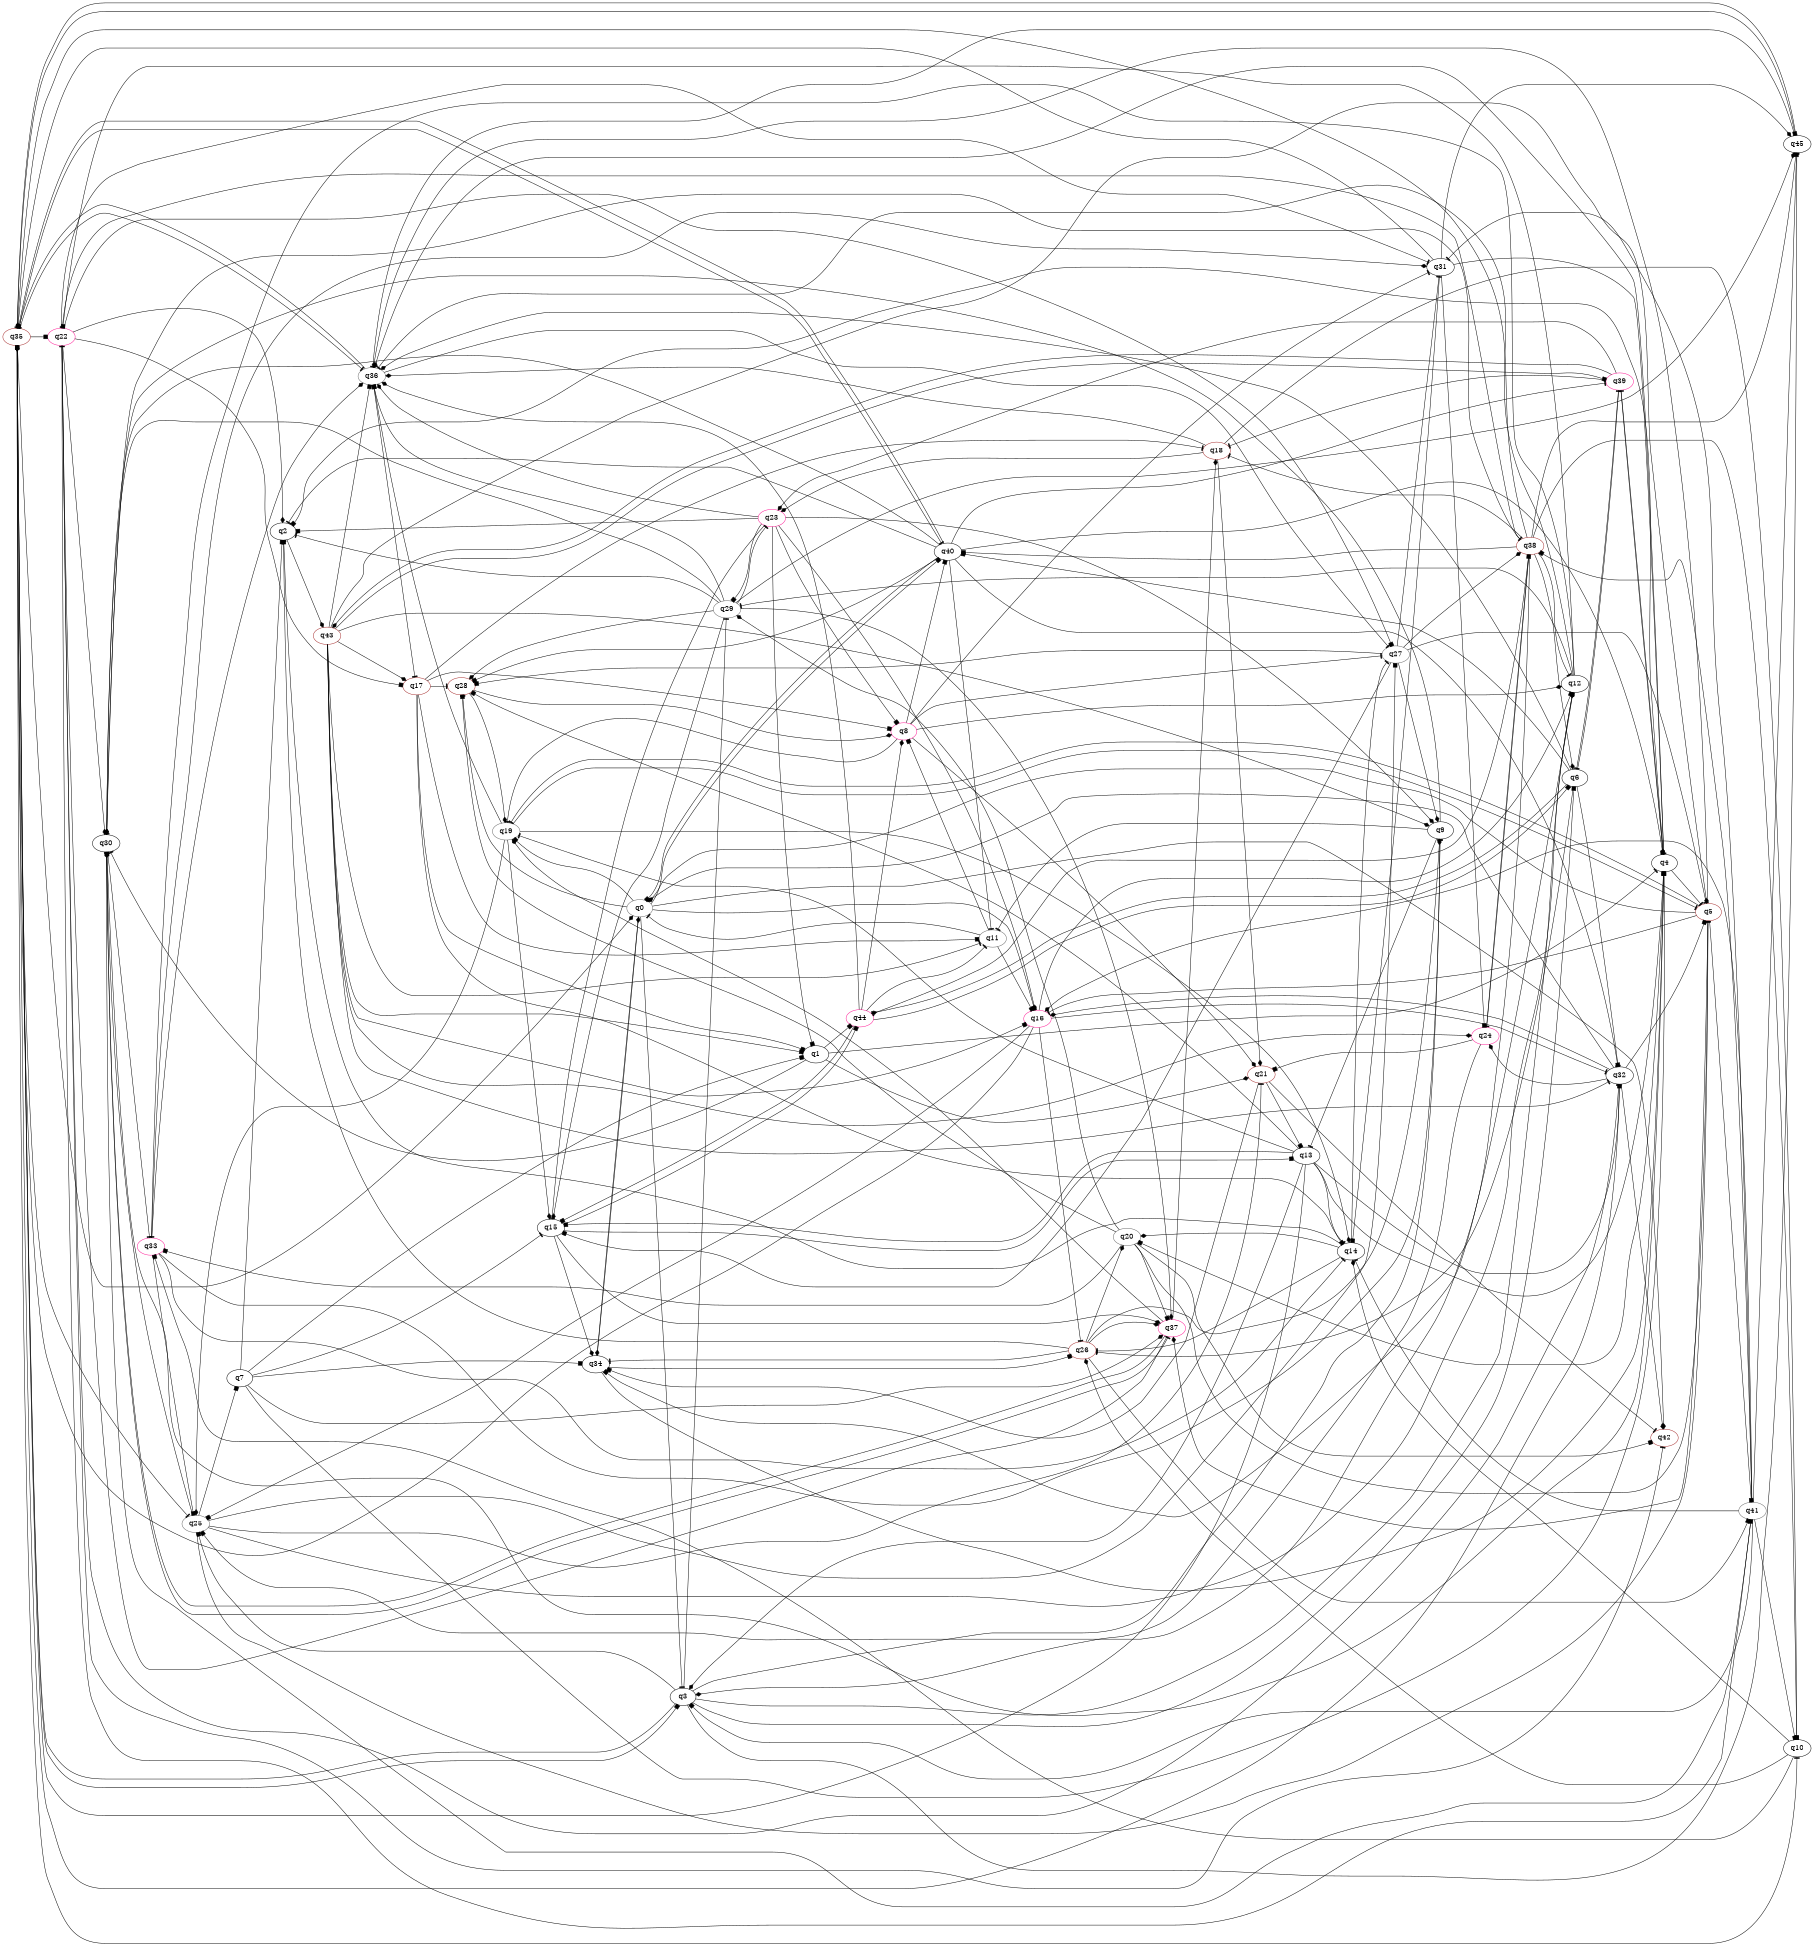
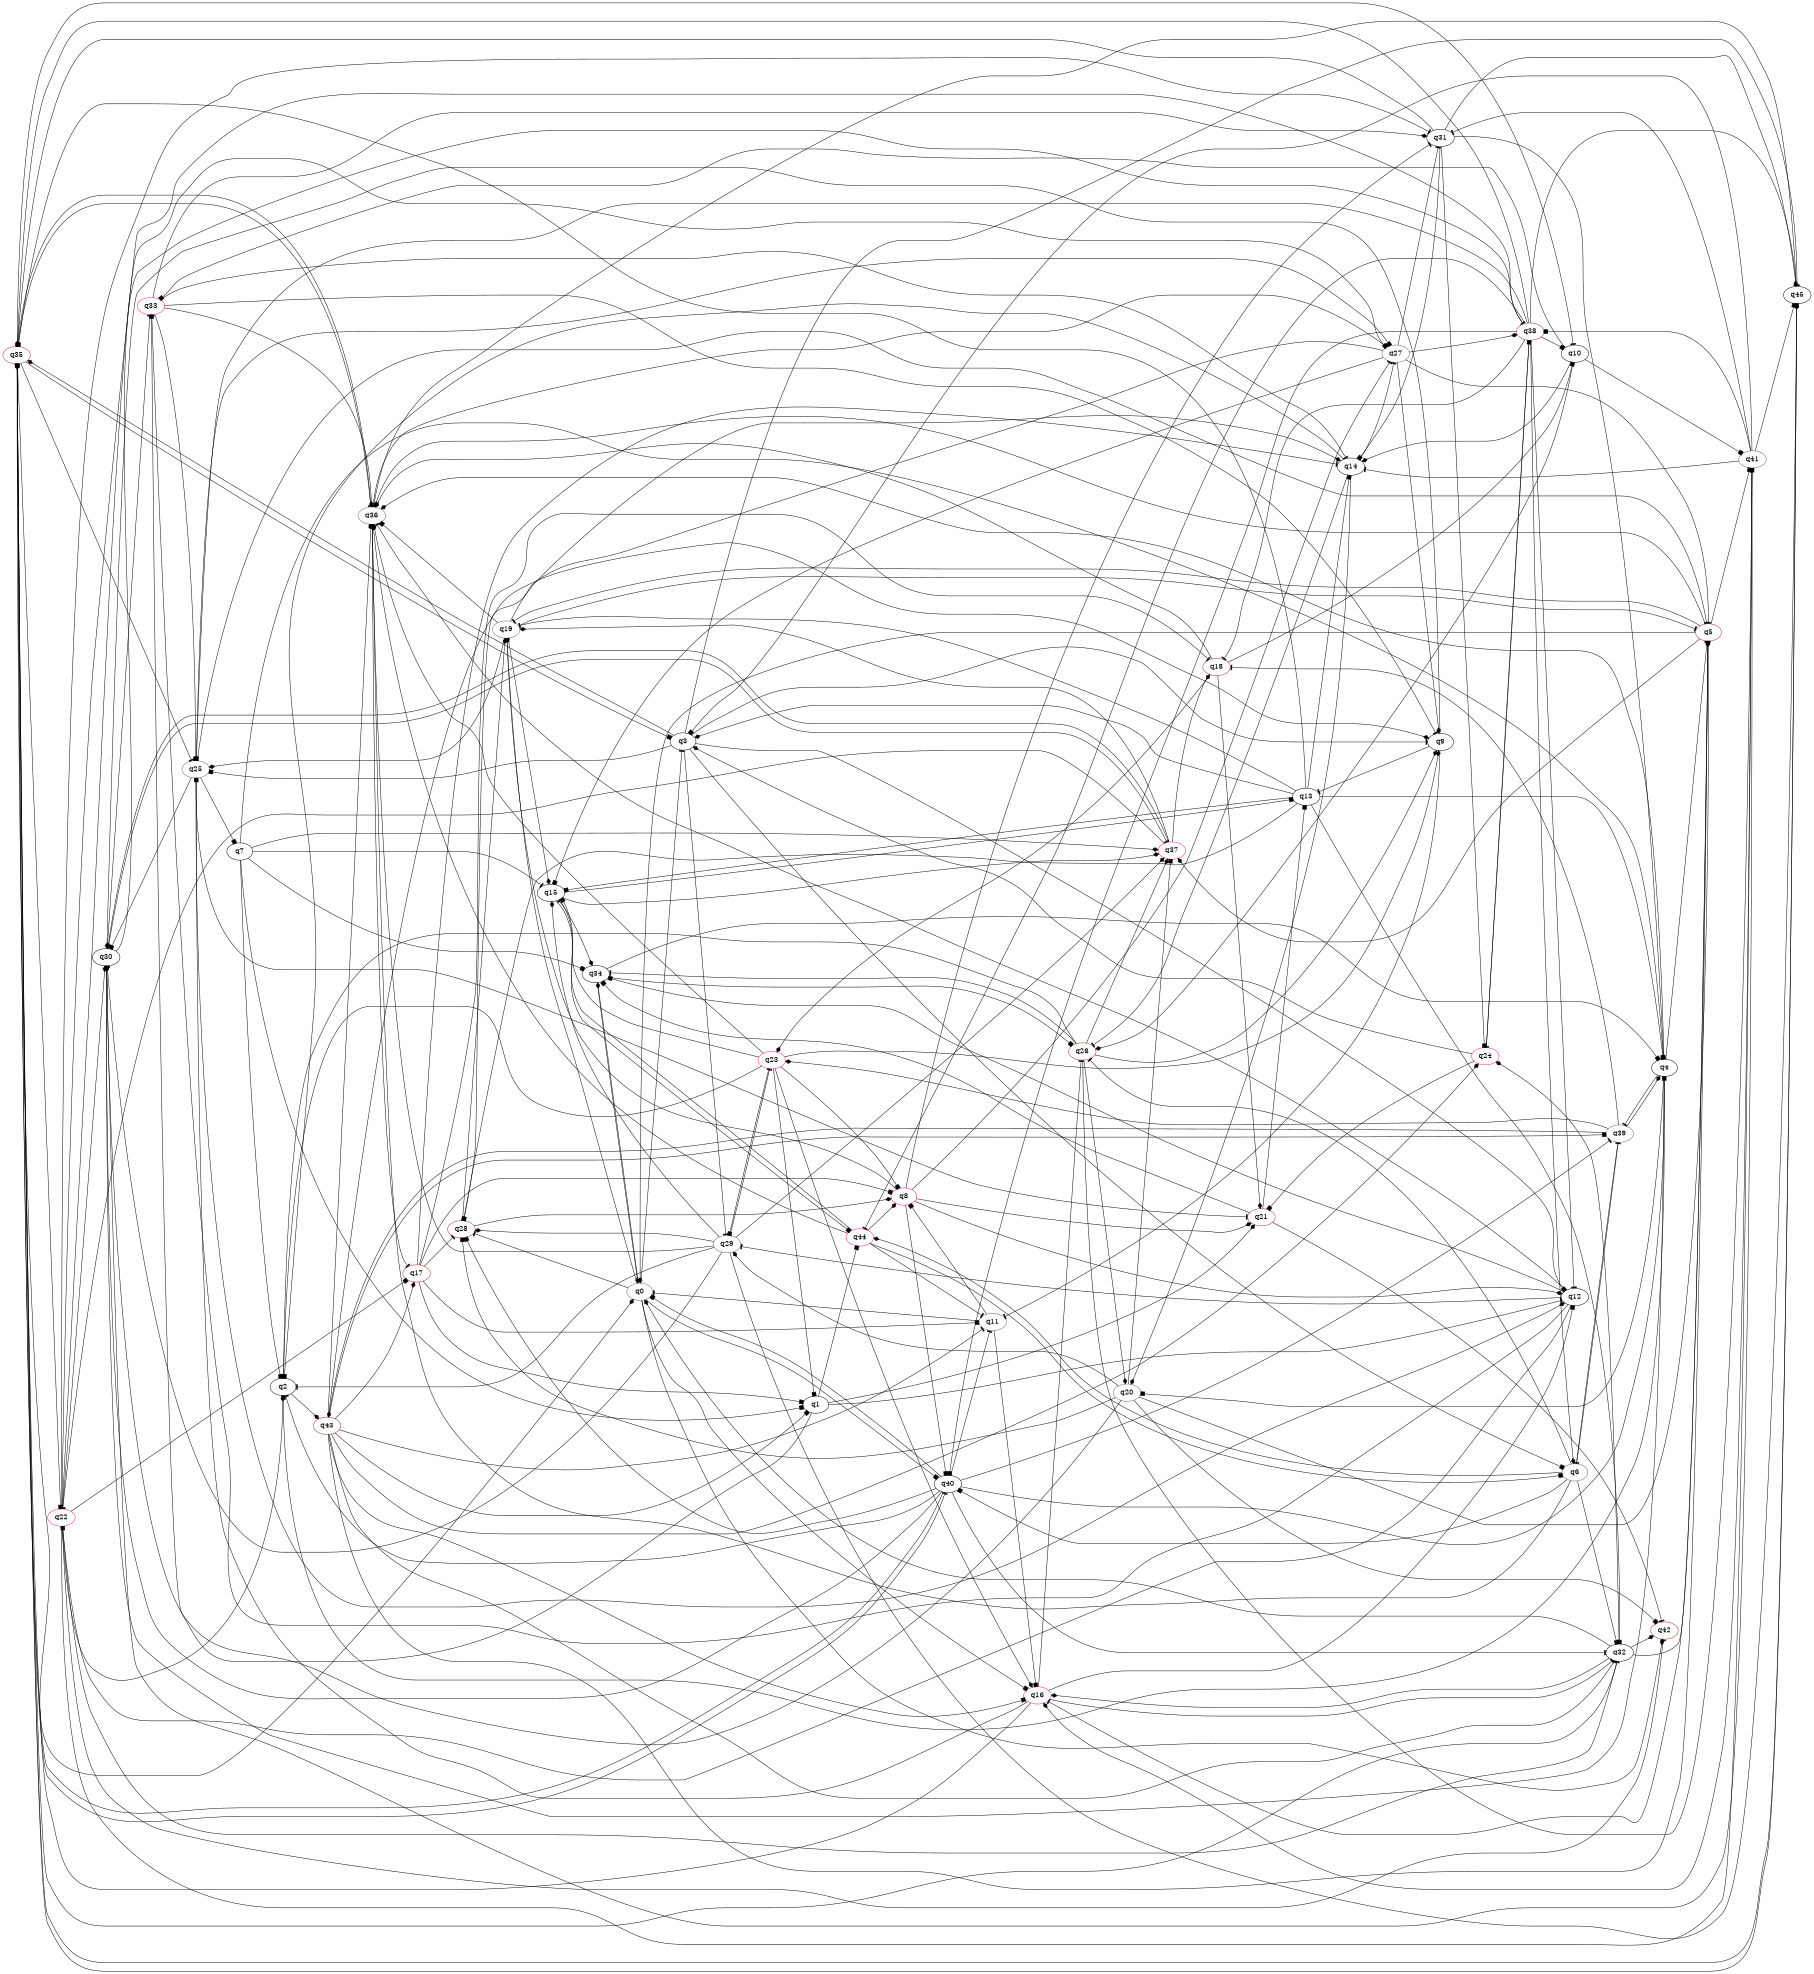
(1620, 382) -> (1620, 1134)
(1575, 778) -> (1575, 1472)
(1261, 1017) -> (1195, 1354)
(1774, 1627) -> (1662, 405)
